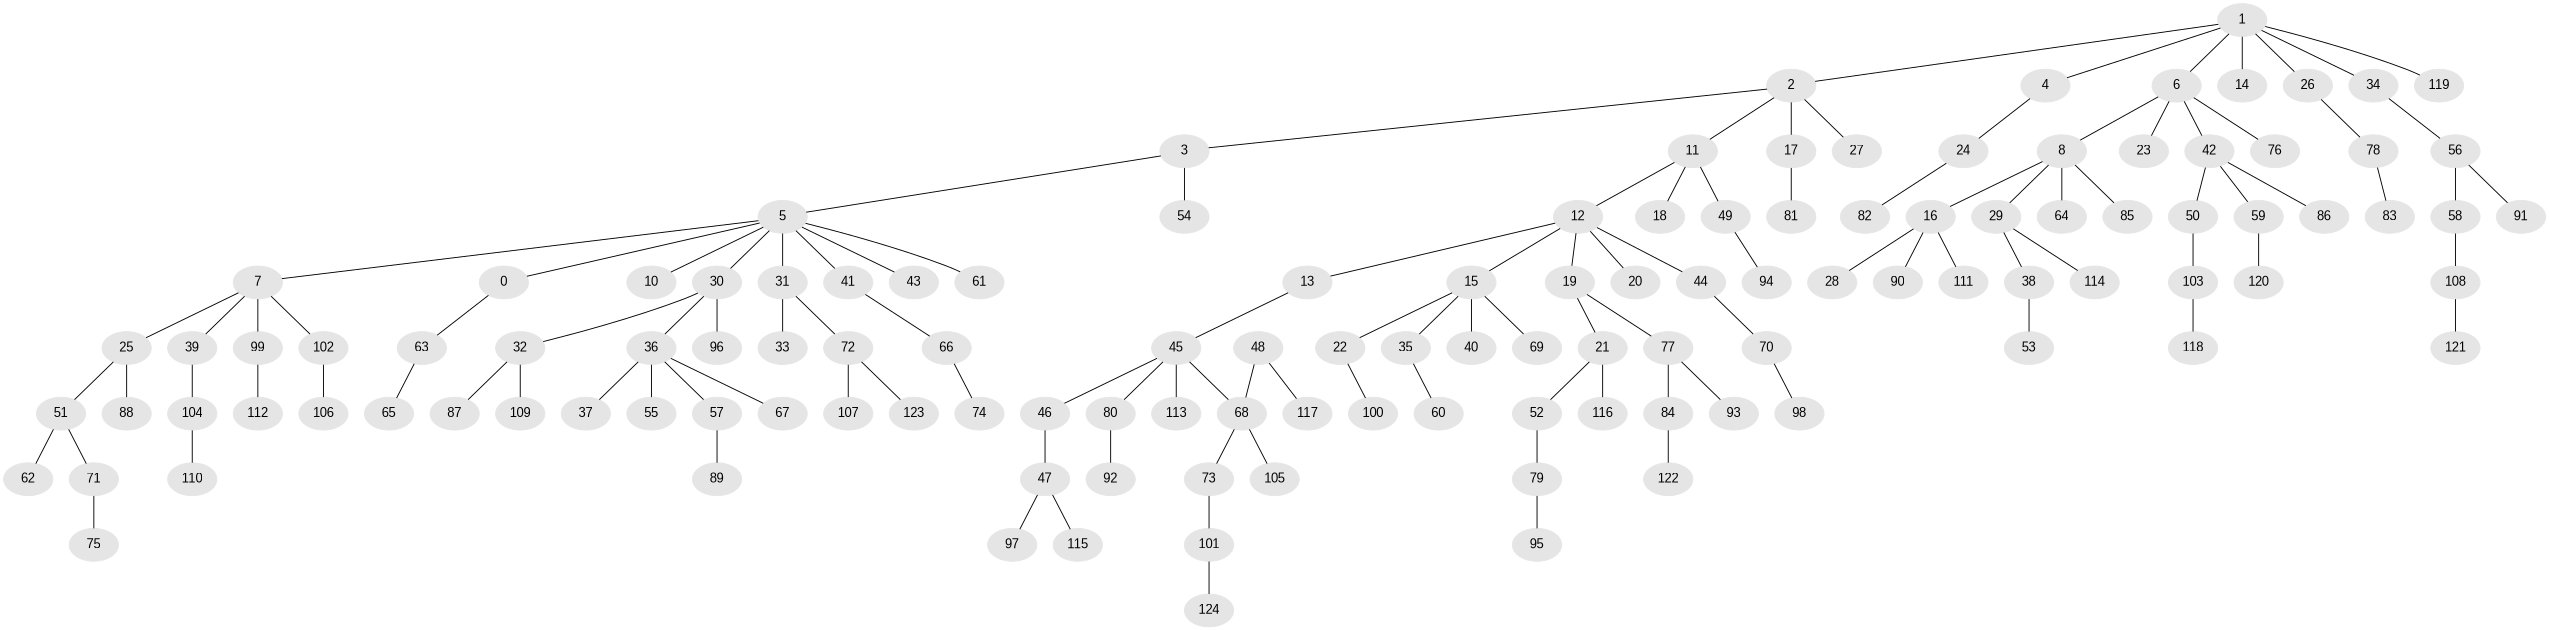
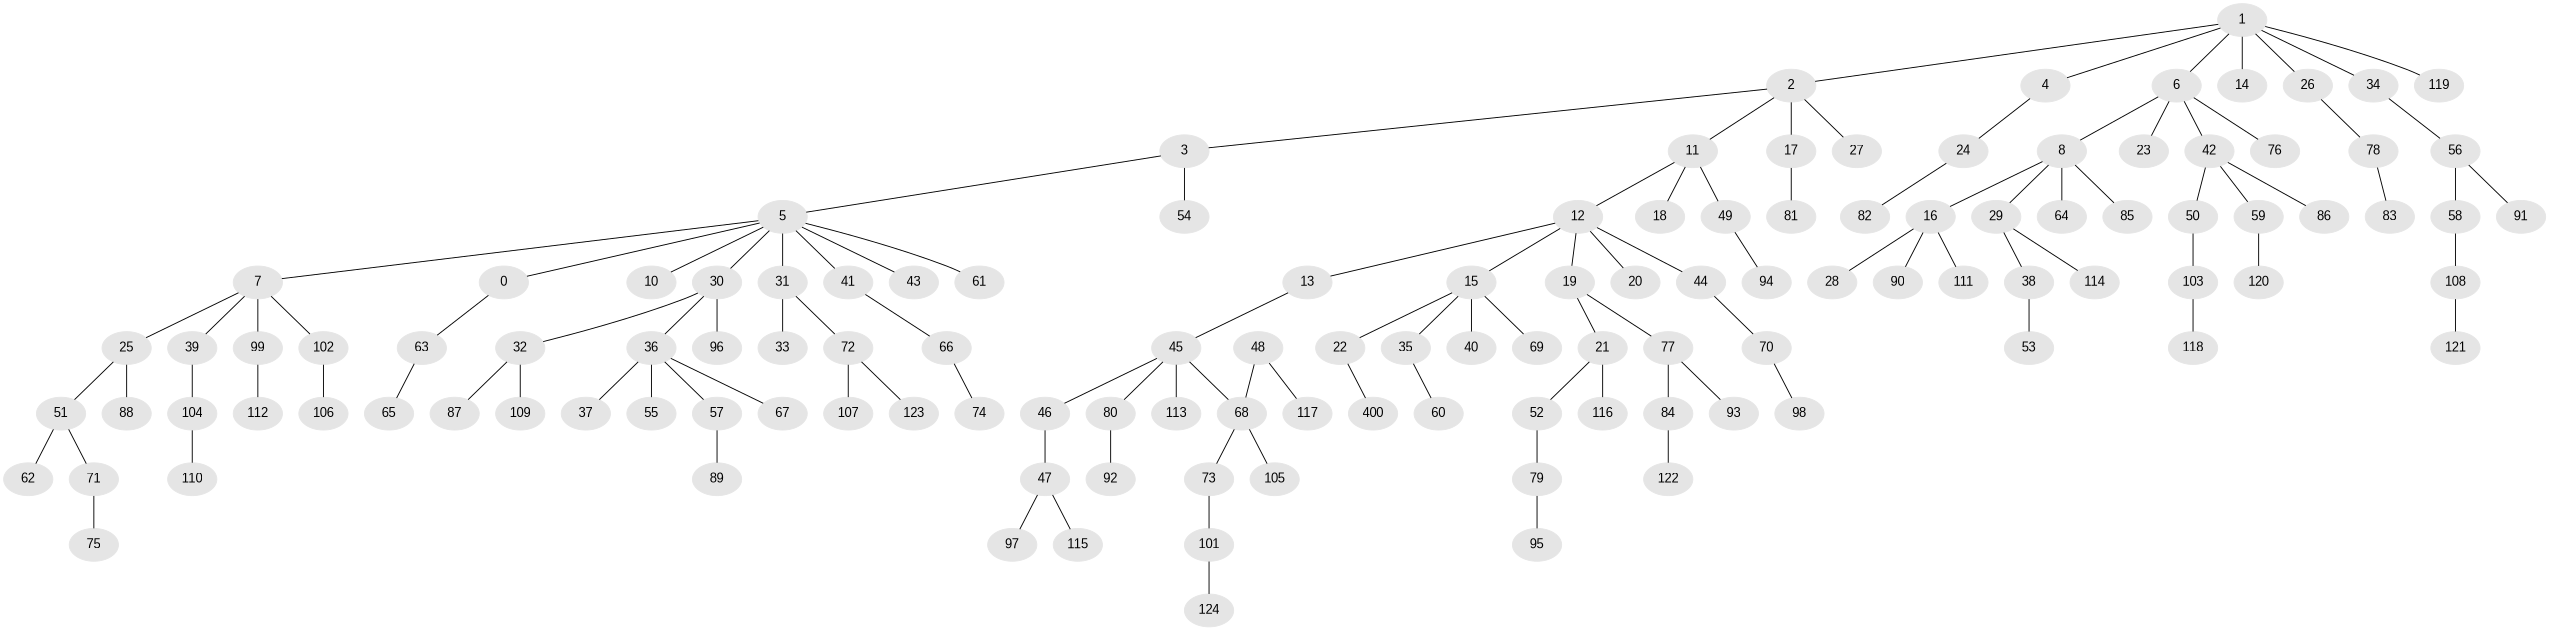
(1373, 414) -> (1373, 414)
